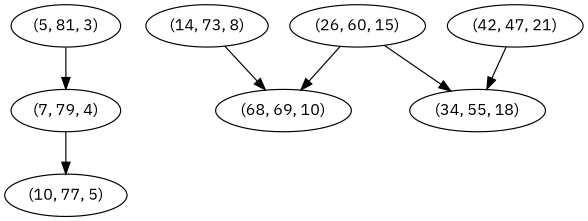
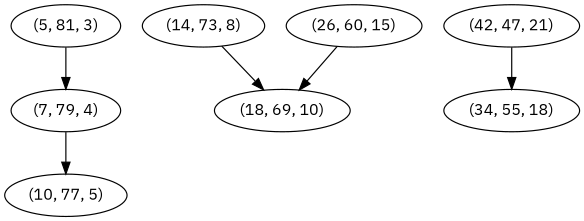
(413, 65) -> none
(284, 111) -> (282, 111)
